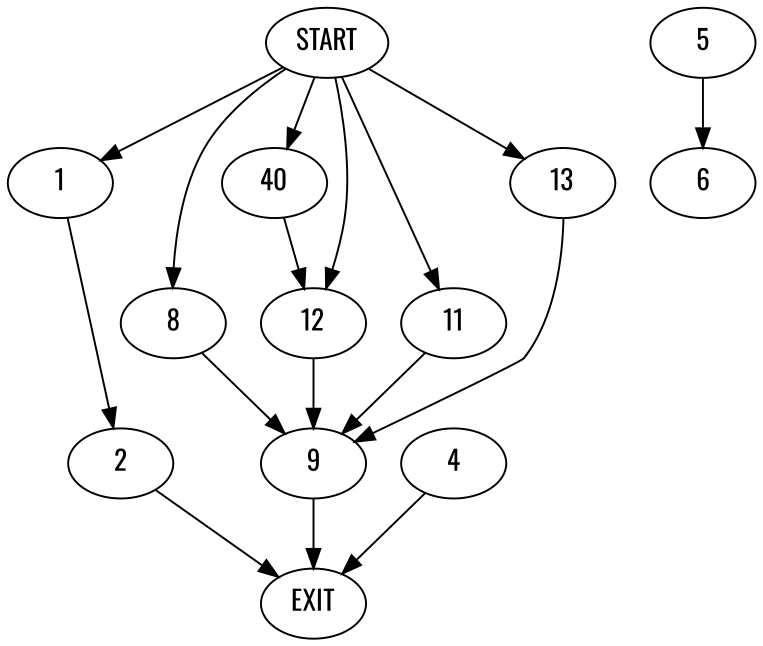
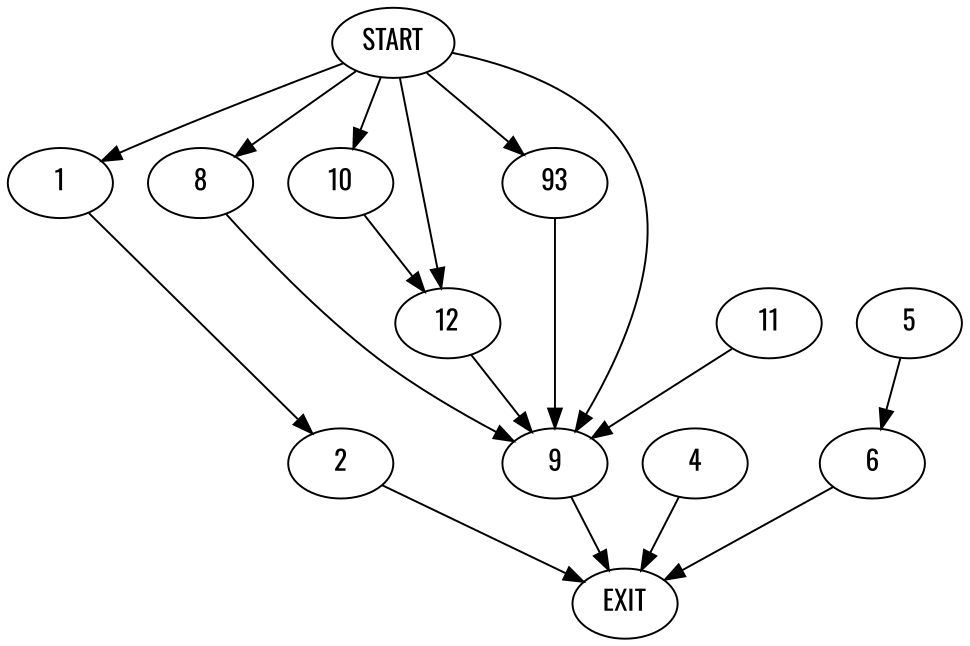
(386, 174) -> (641, 185)
(275, 183) -> (341, 183)
(563, 183) -> (555, 183)
none -> (758, 529)
